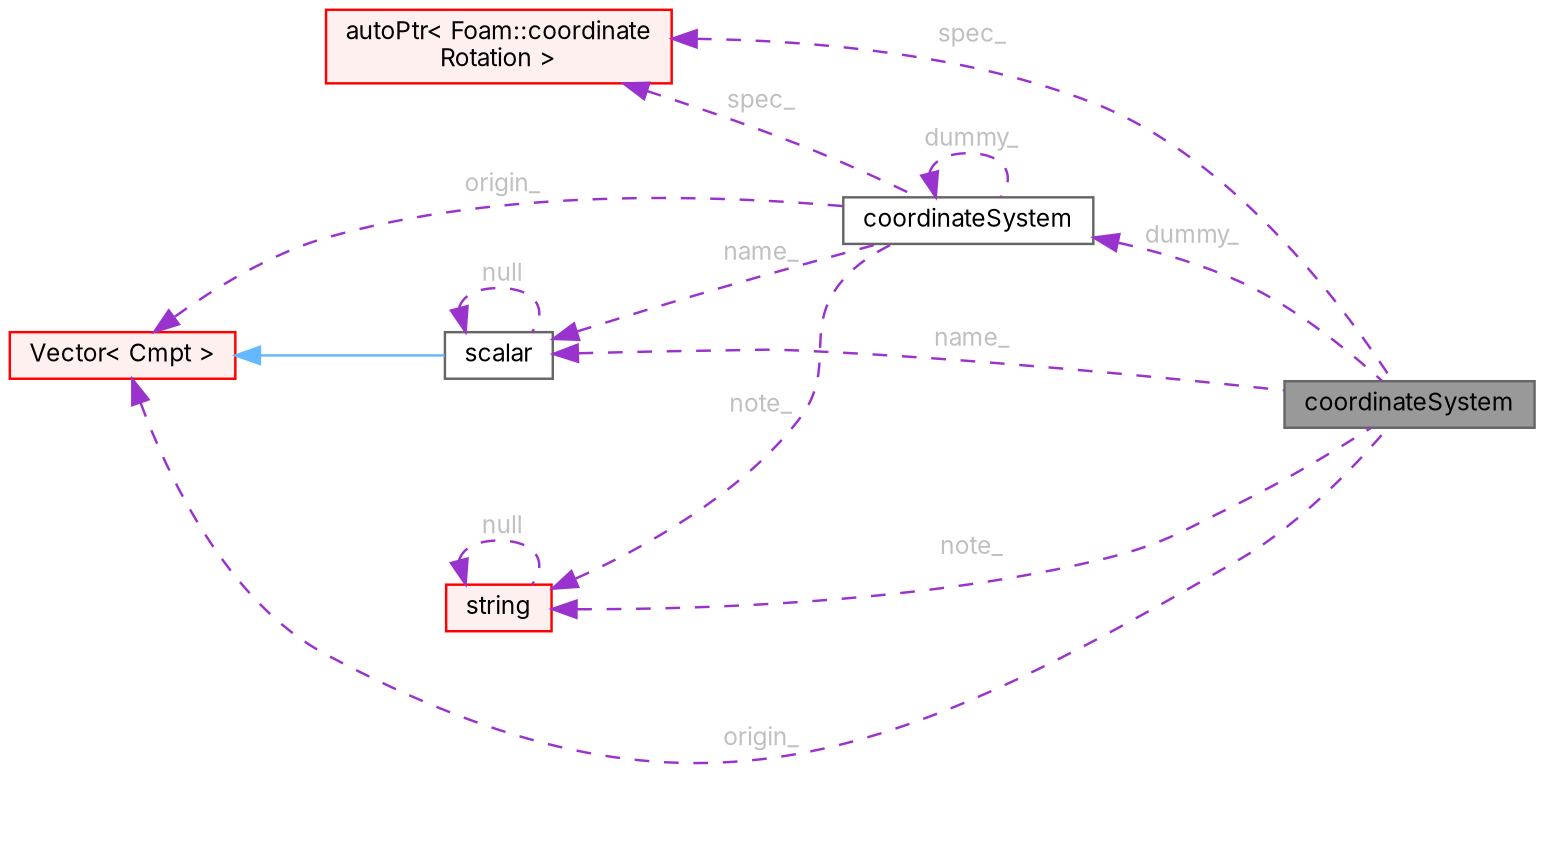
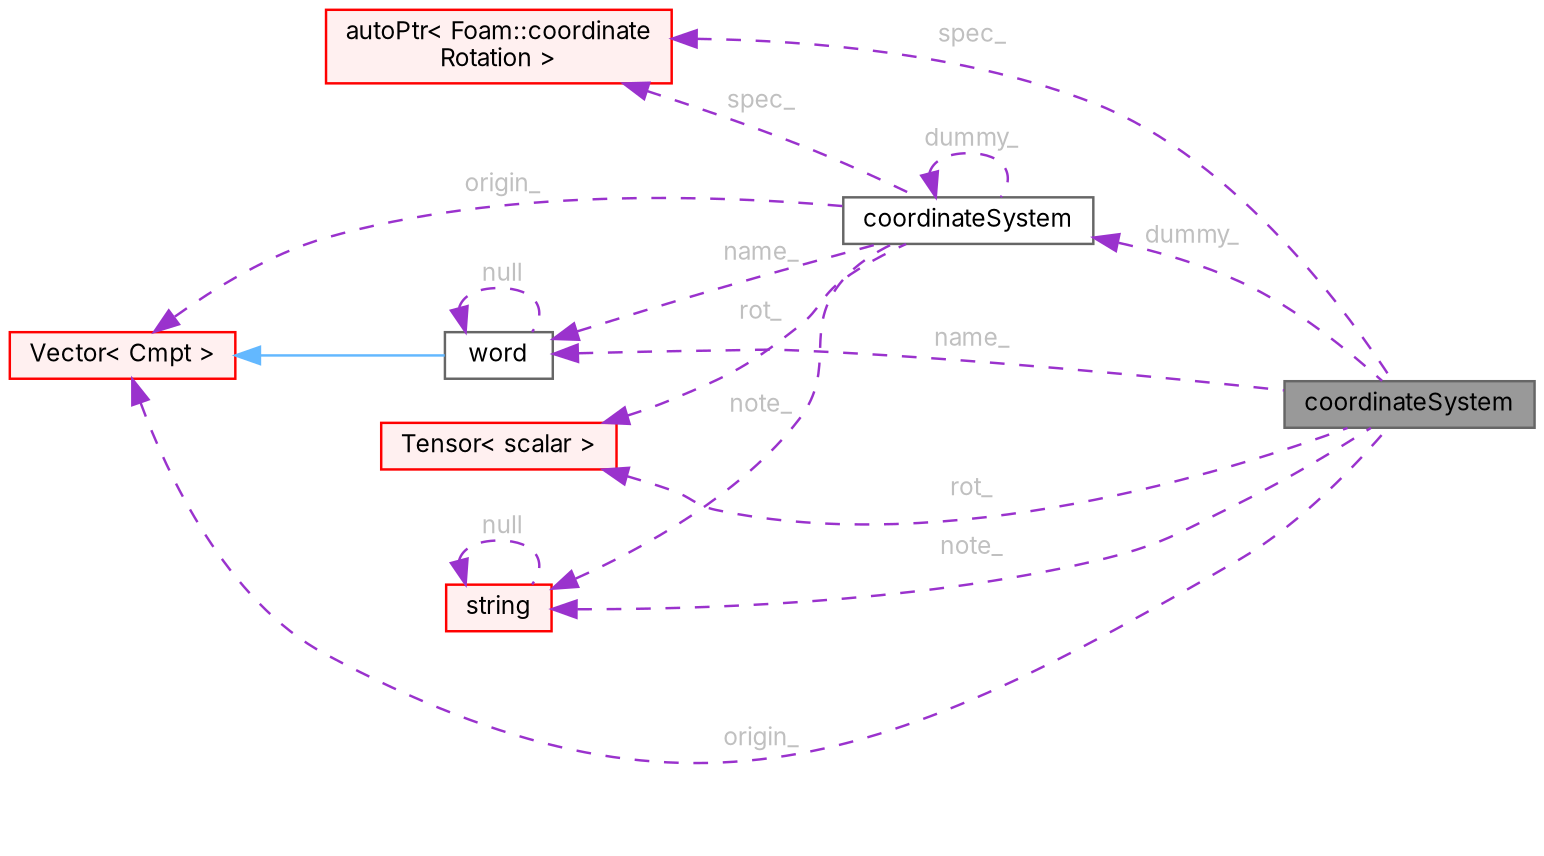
(499, 355) -> (499, 355)
none -> (499, 446)
